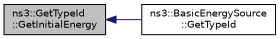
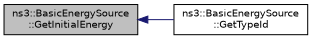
(55, 20) -> (71, 20)
